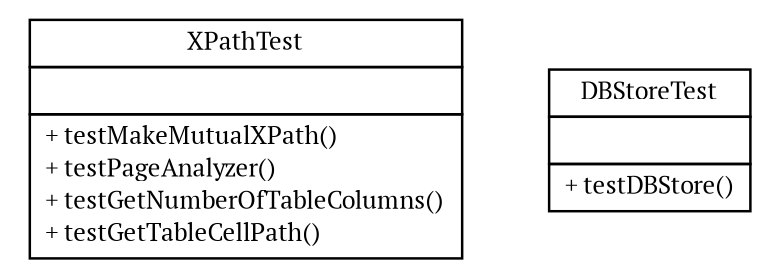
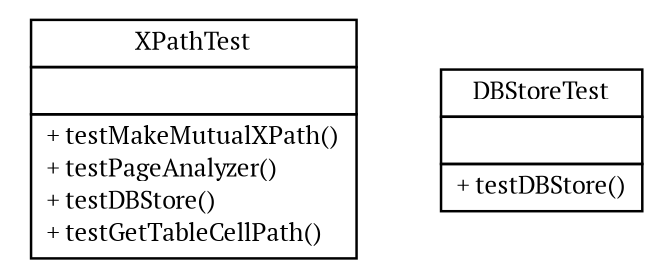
(246, 201) -> (132, 201)
